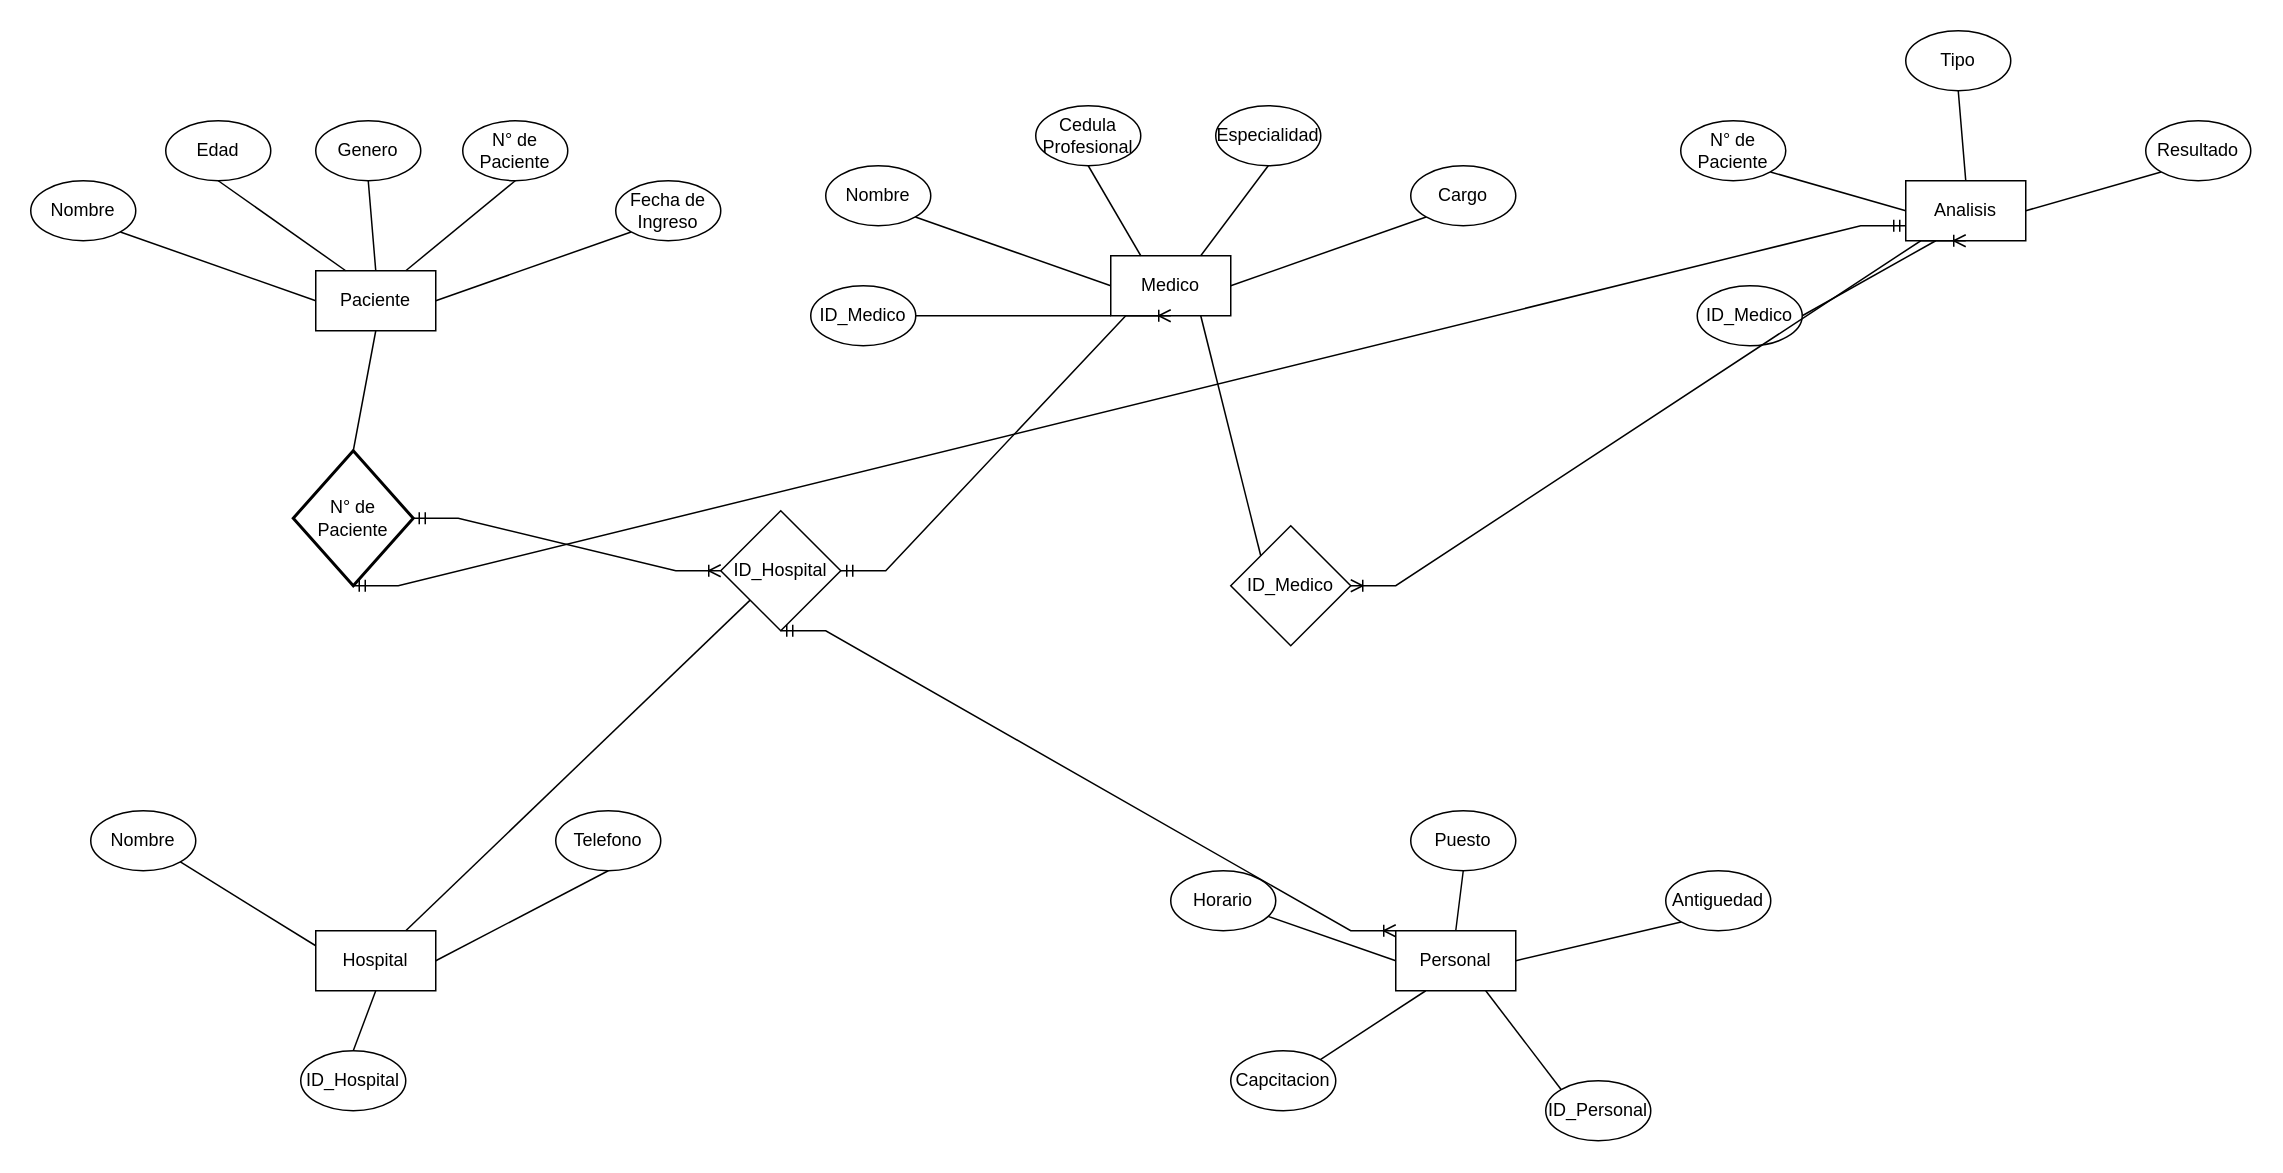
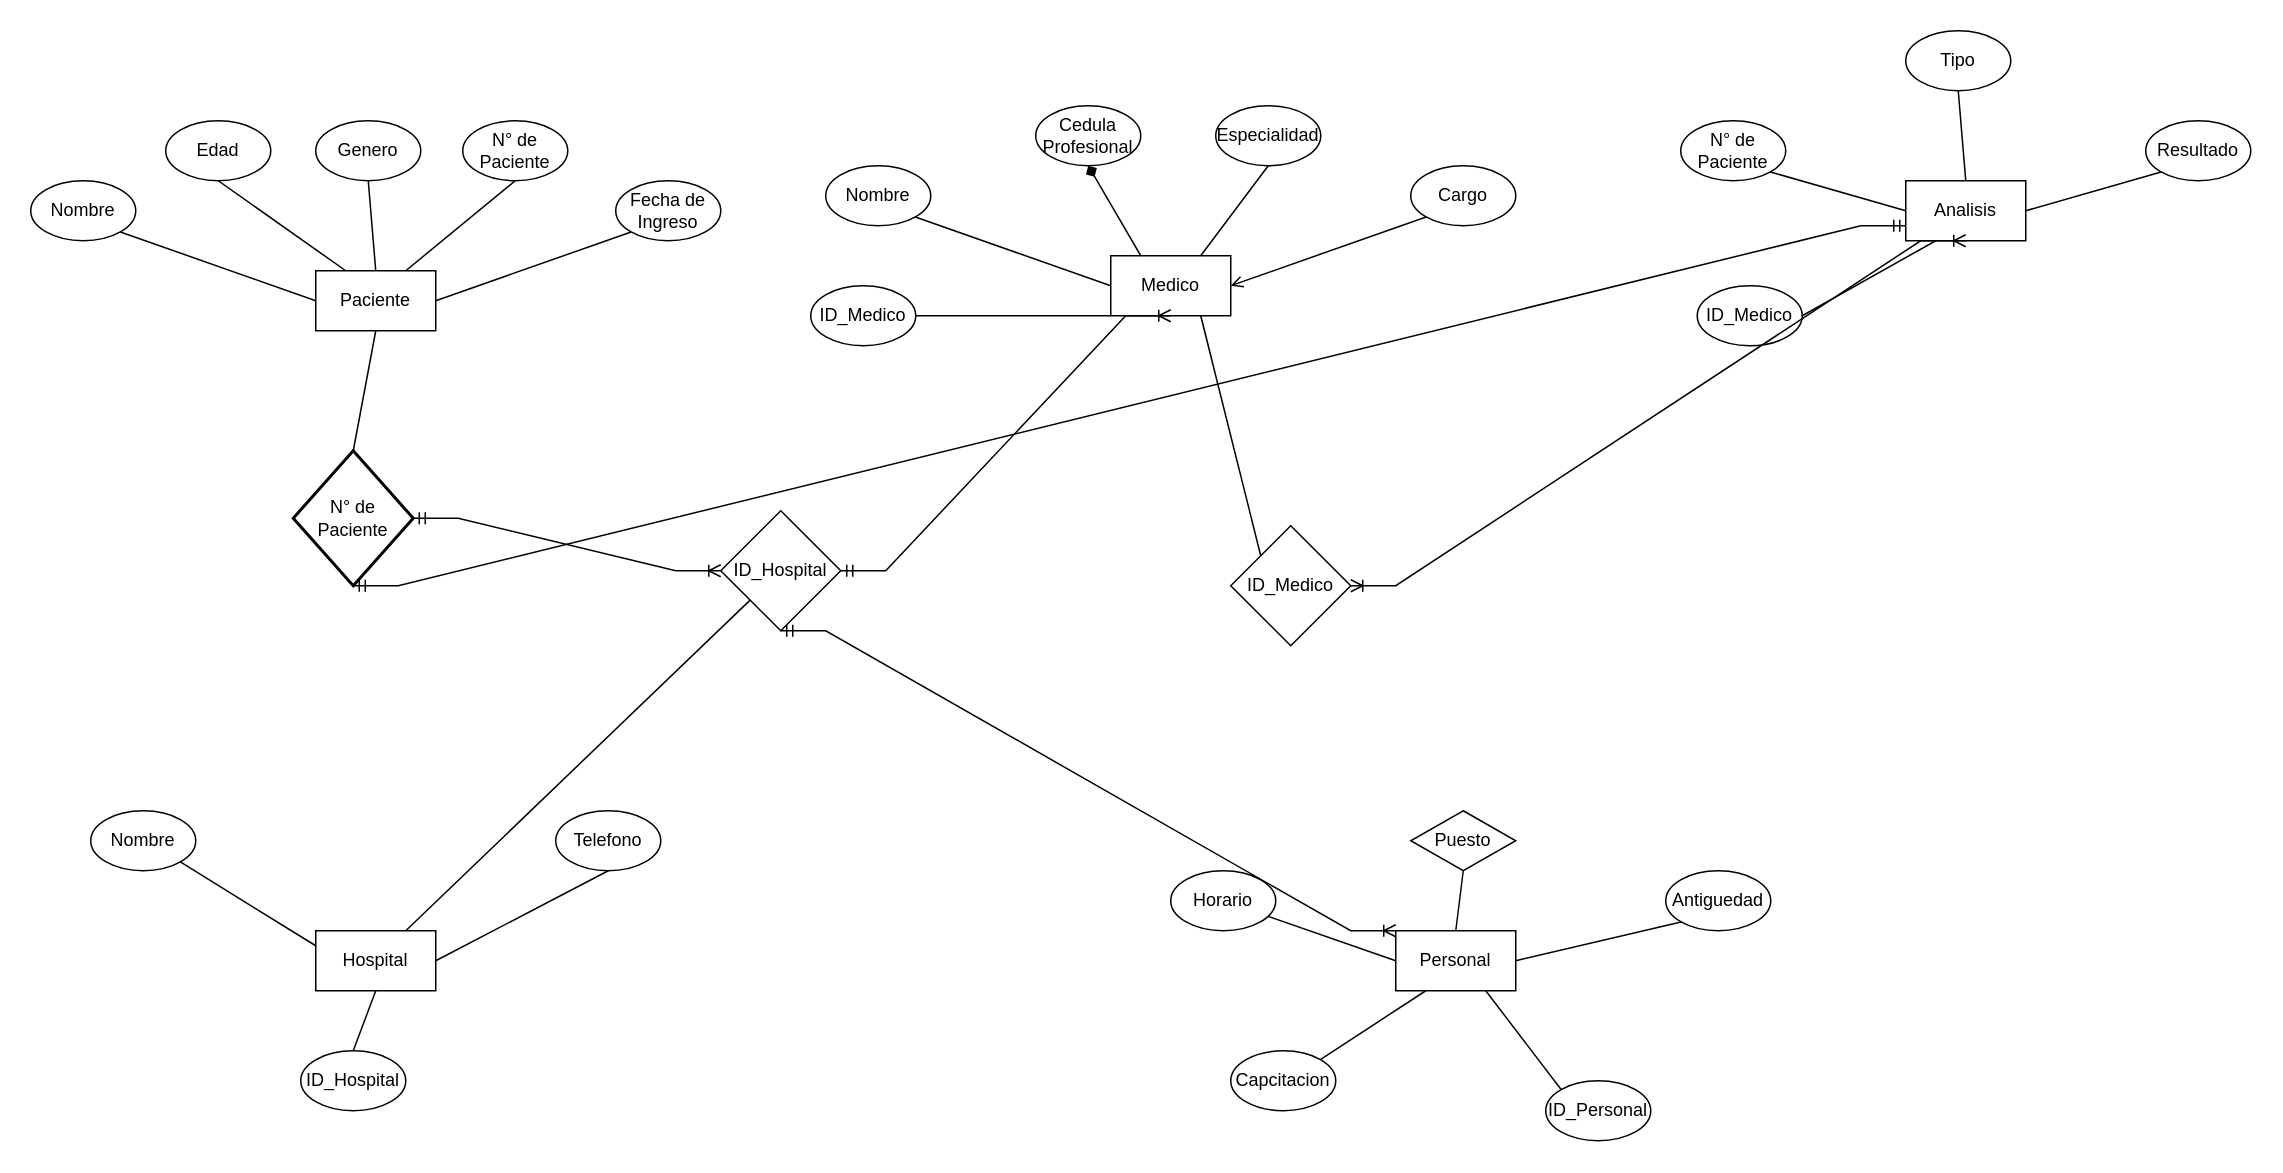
(1091, 171) -> (1094, 176)
(1235, 284) -> (1237, 284)
(1463, 841) -> (1463, 841)
